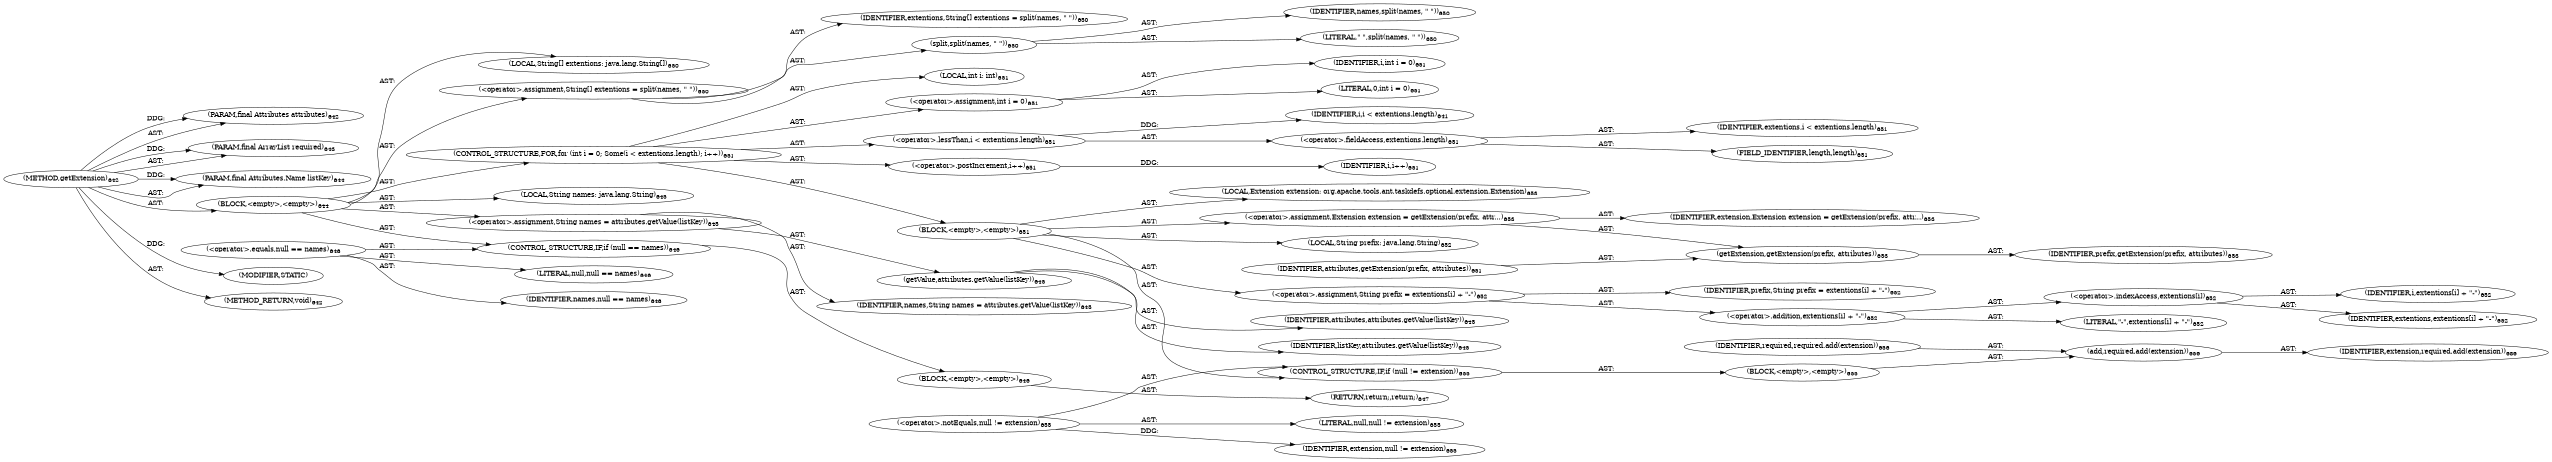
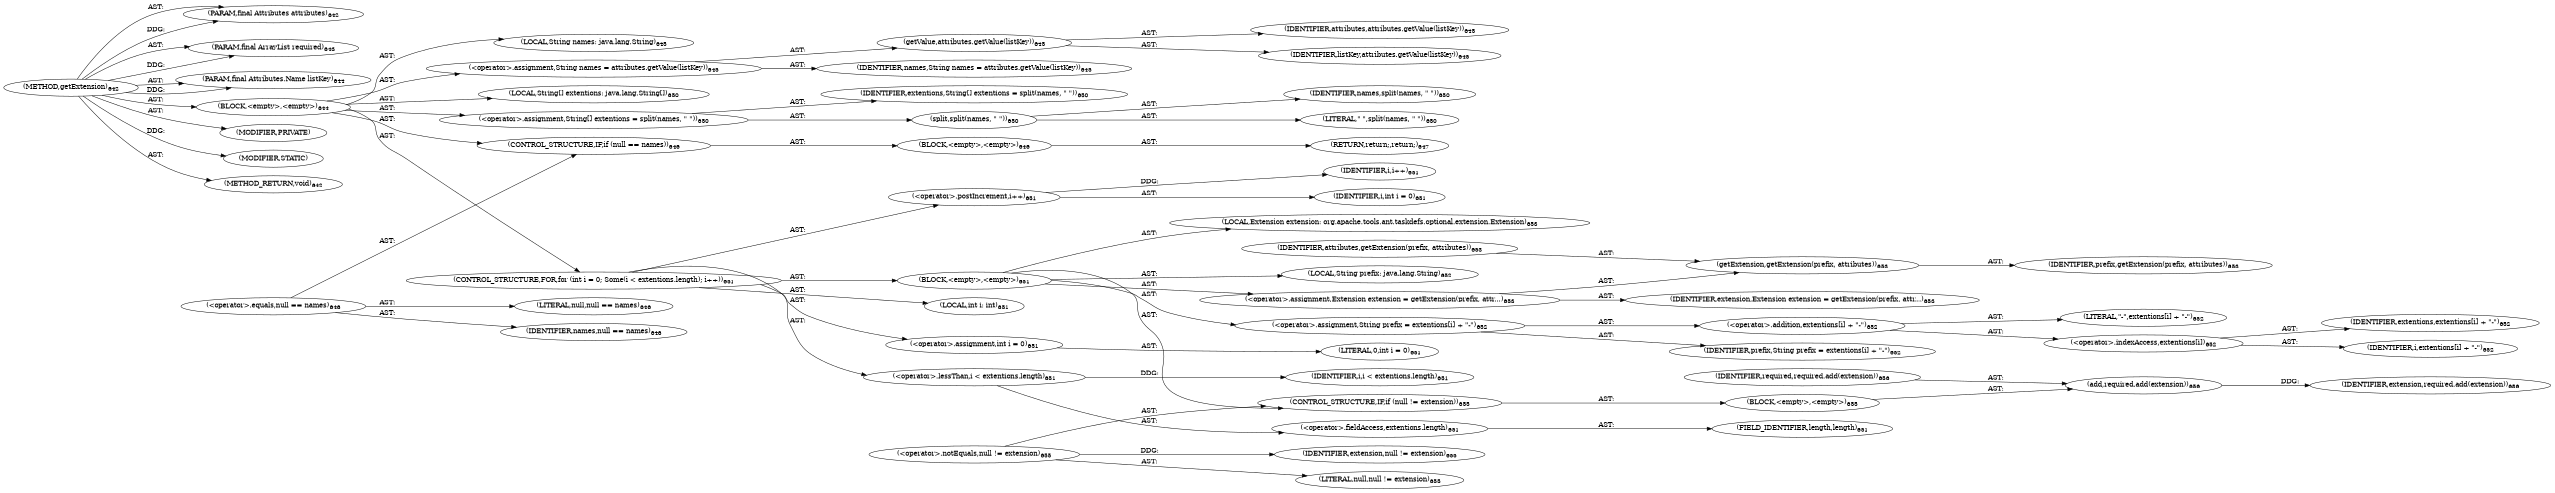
(1182, 74) -> (1185, 197)
(1443, 115) -> (1443, 377)
(1802, 128) -> none
none -> (273, 133)
(1477, 269) -> (1477, 248)
(2290, 349) -> (2291, 382)
